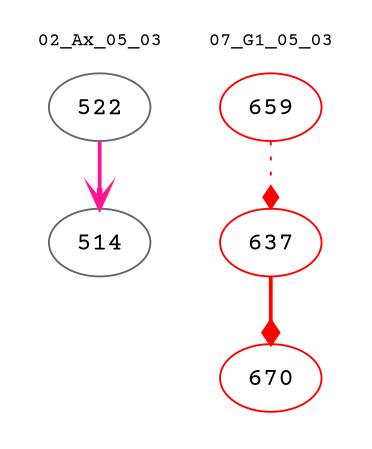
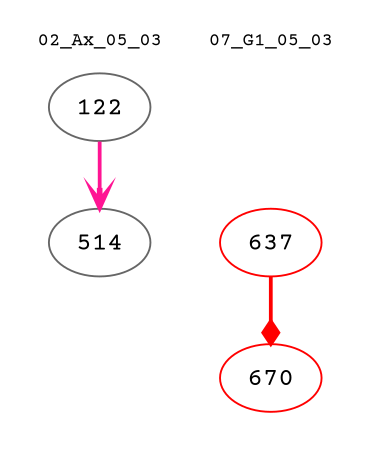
(100, 107) -> (100, 107)
(271, 107) -> none
